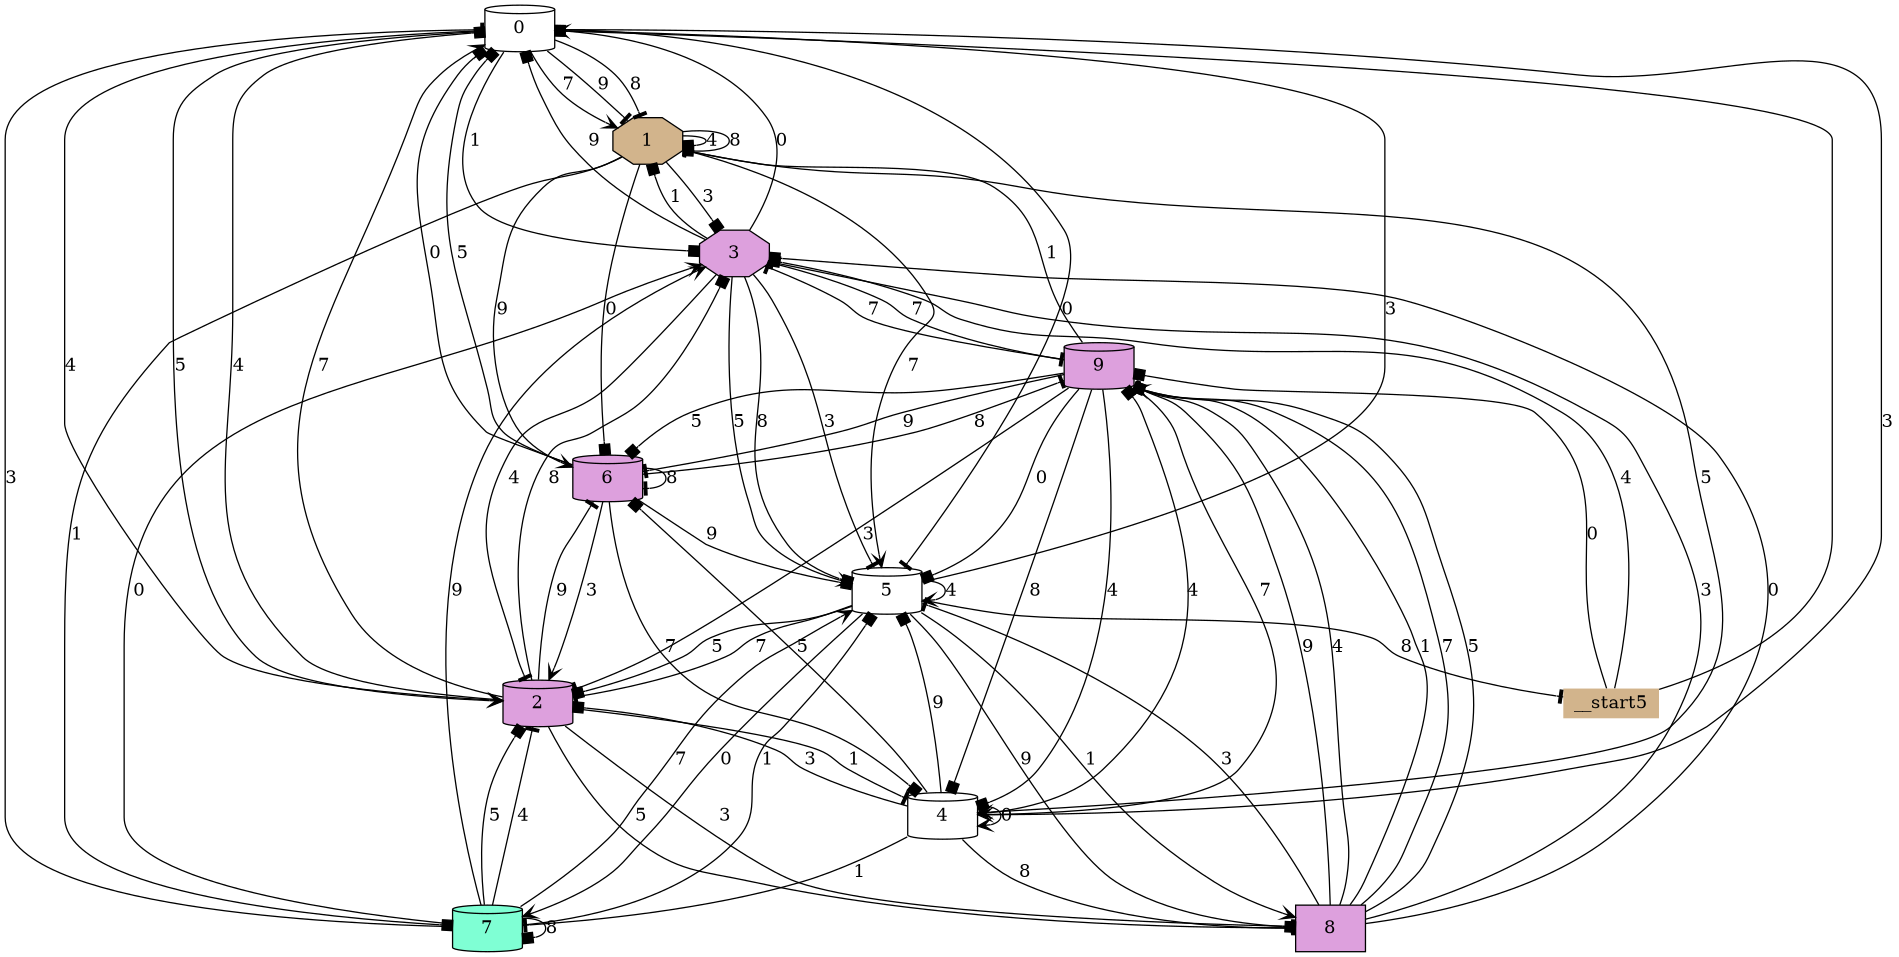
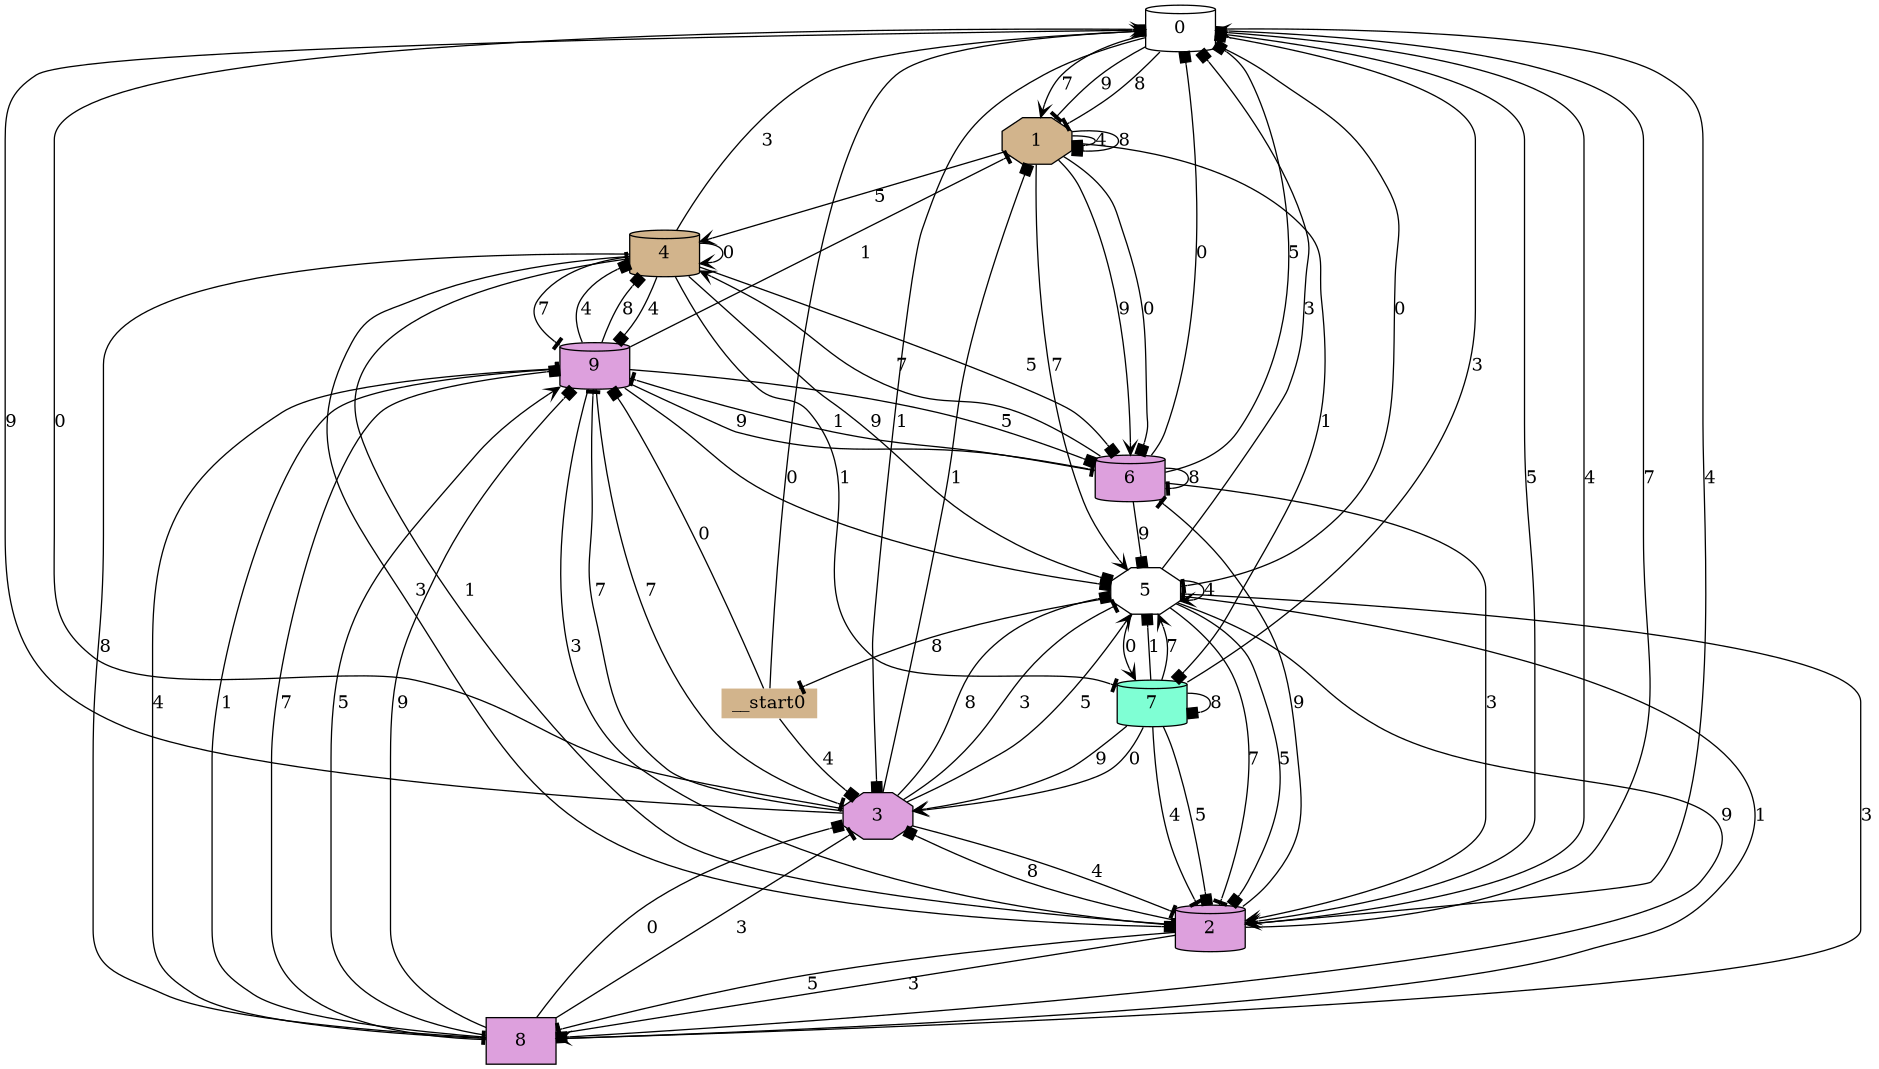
(1881, 144) -> (869, 60)
(690, 190) -> none
(980, 422) -> (839, 422)
(5, 465) -> (1473, 331)
(887, 591) -> (1146, 591)
(708, 693) -> (907, 393)
(1611, 703) -> (769, 703)
(943, 816) -> (665, 253)
